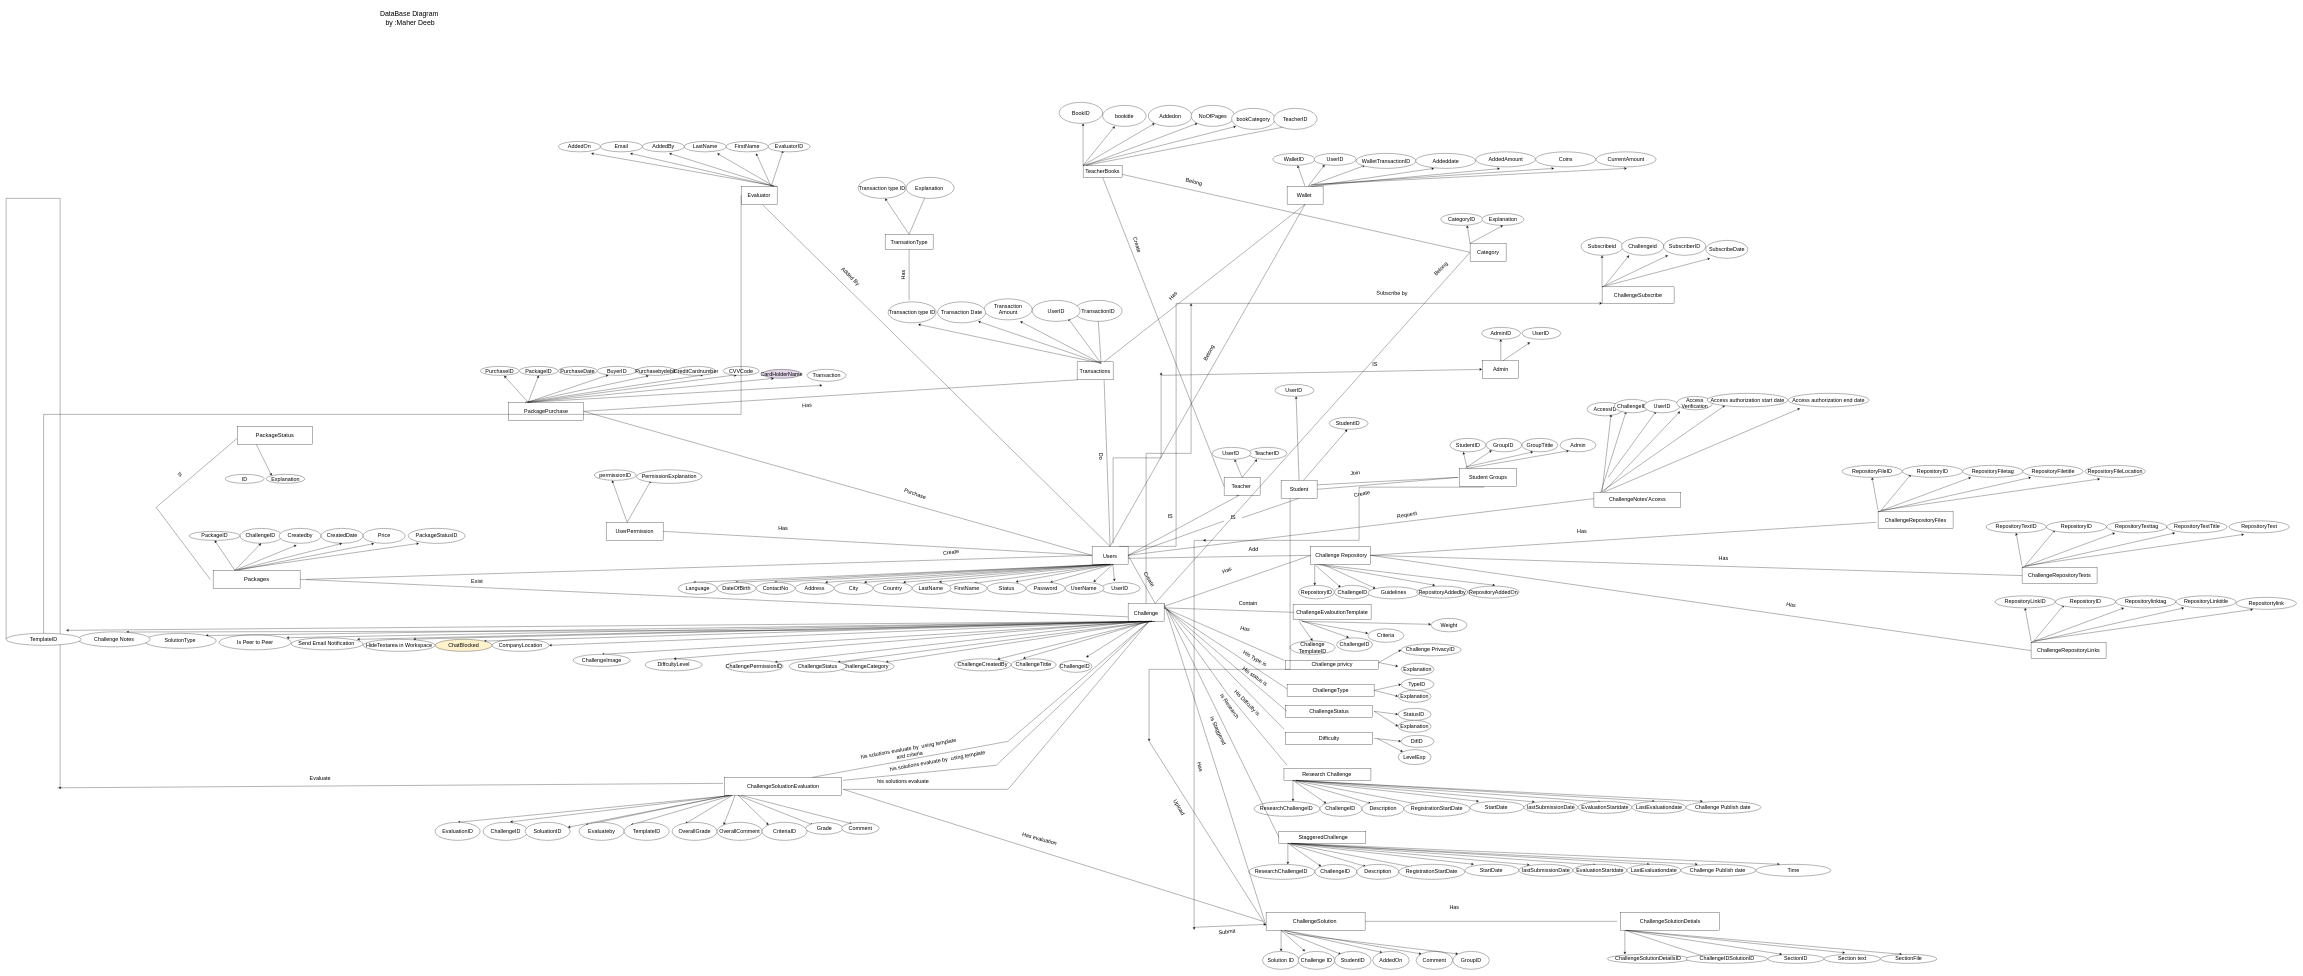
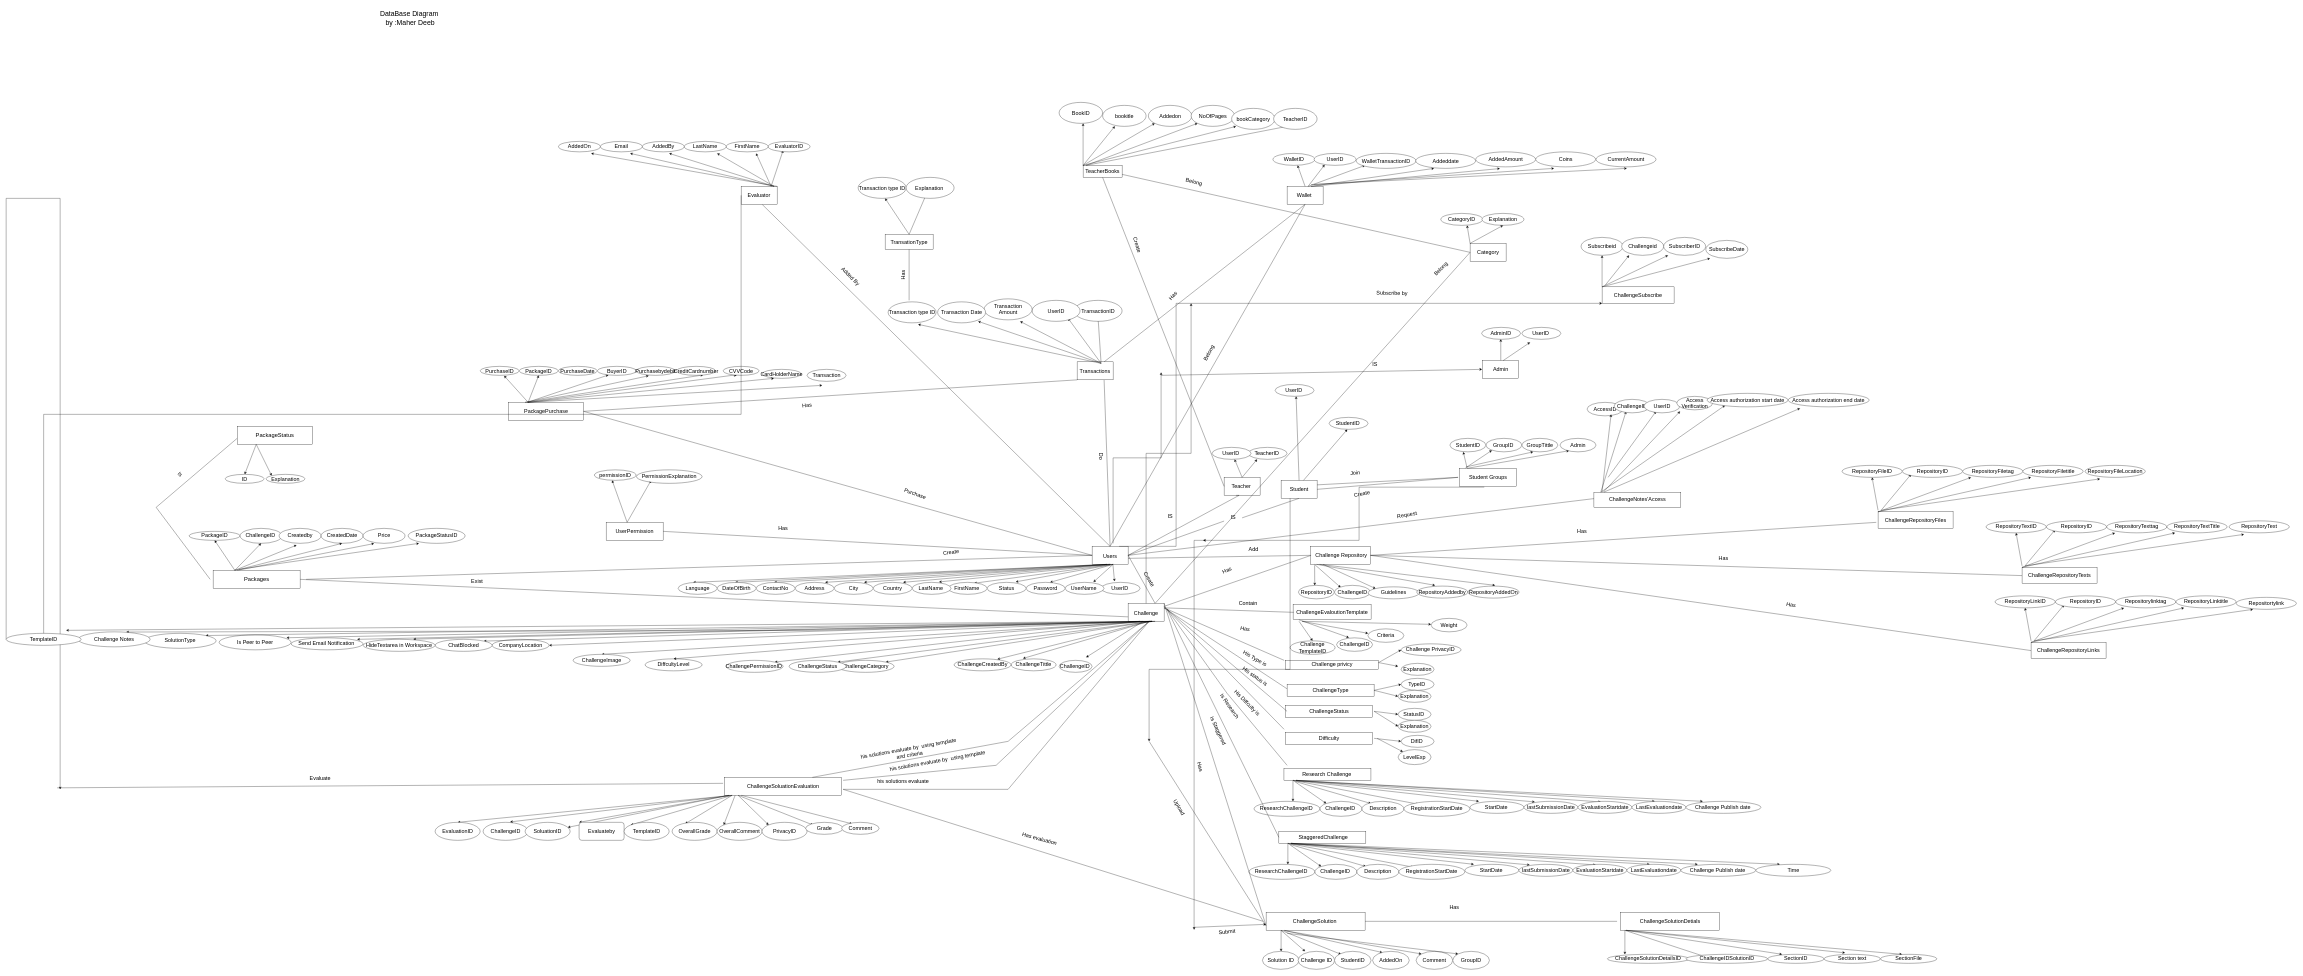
(782, 374) -> (782, 374)
none -> (246, 470)
(464, 645) -> (464, 645)
(602, 831) -> (602, 831)
(785, 831) -> (785, 831)
